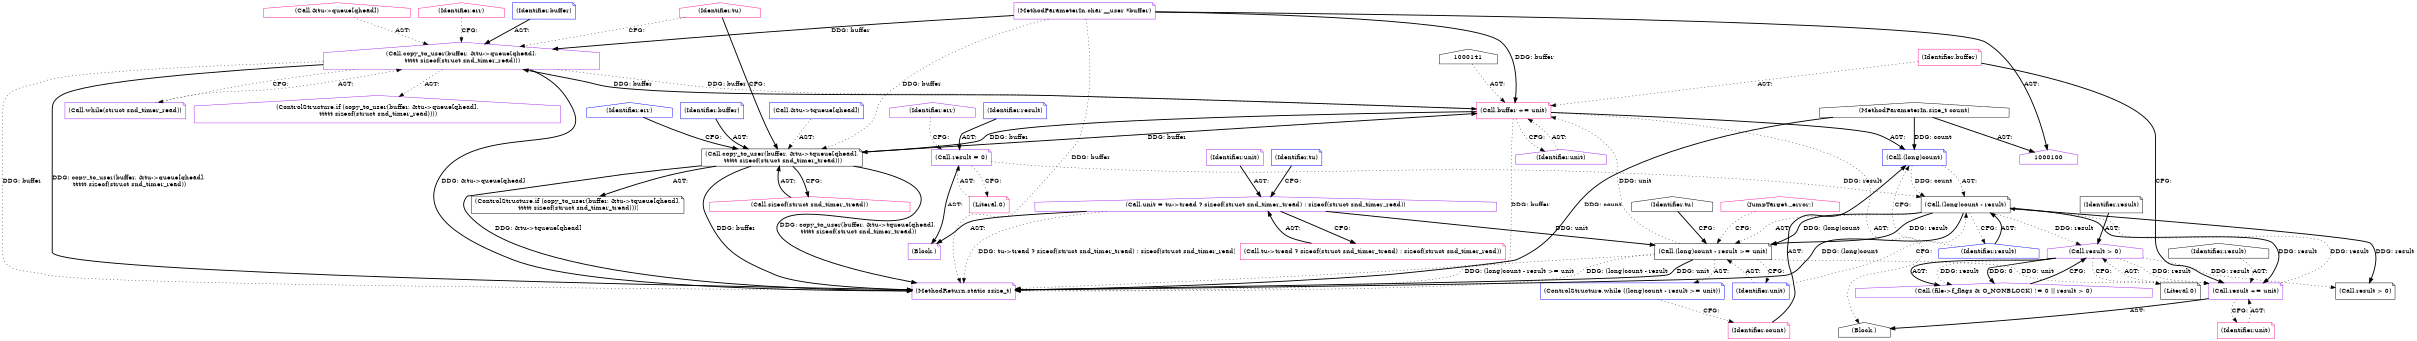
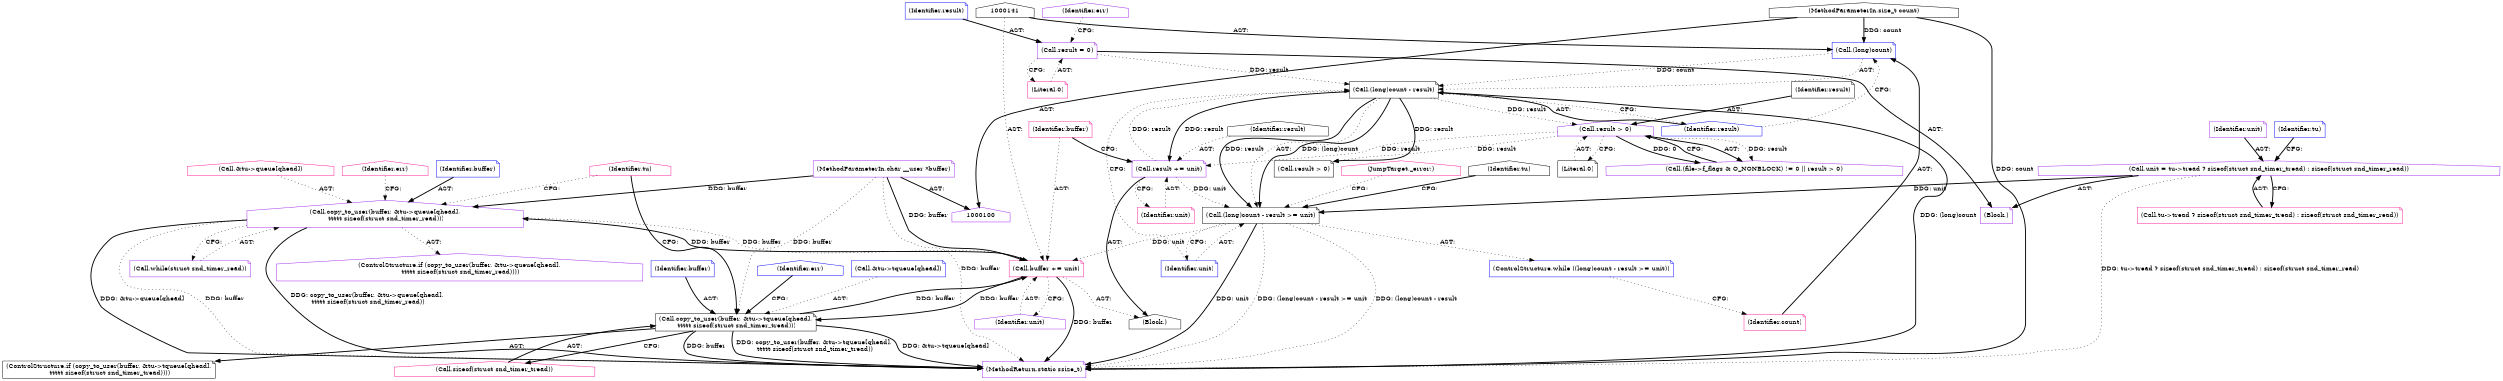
(1728, 121) -> (1428, 41)
(1989, 265) -> (1198, 195)
(1336, 274) -> (1073, 319)
